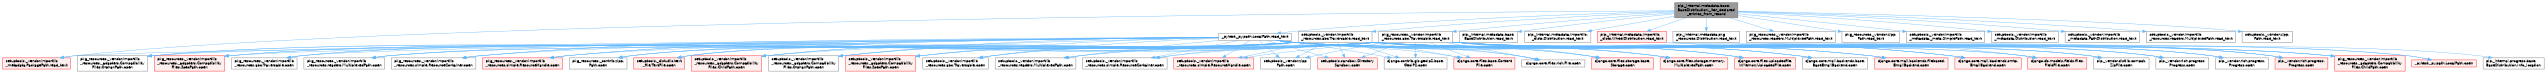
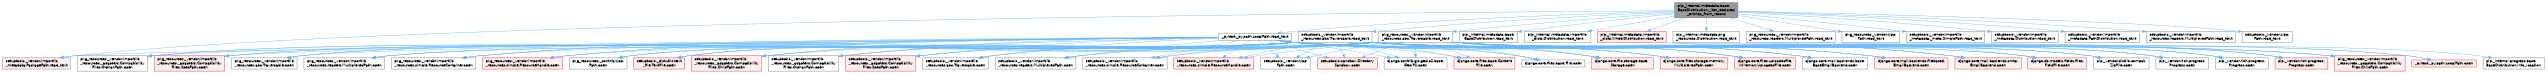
(36, 63) -> (36, 63)
(1553, 63) -> (1553, 63)
(1623, 63) -> (1623, 63)
